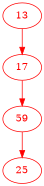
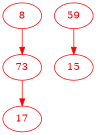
none -> (22, 16)
(22, 16) -> (22, 67)
(22, 90) -> none
(22, 171) -> (74, 67)
